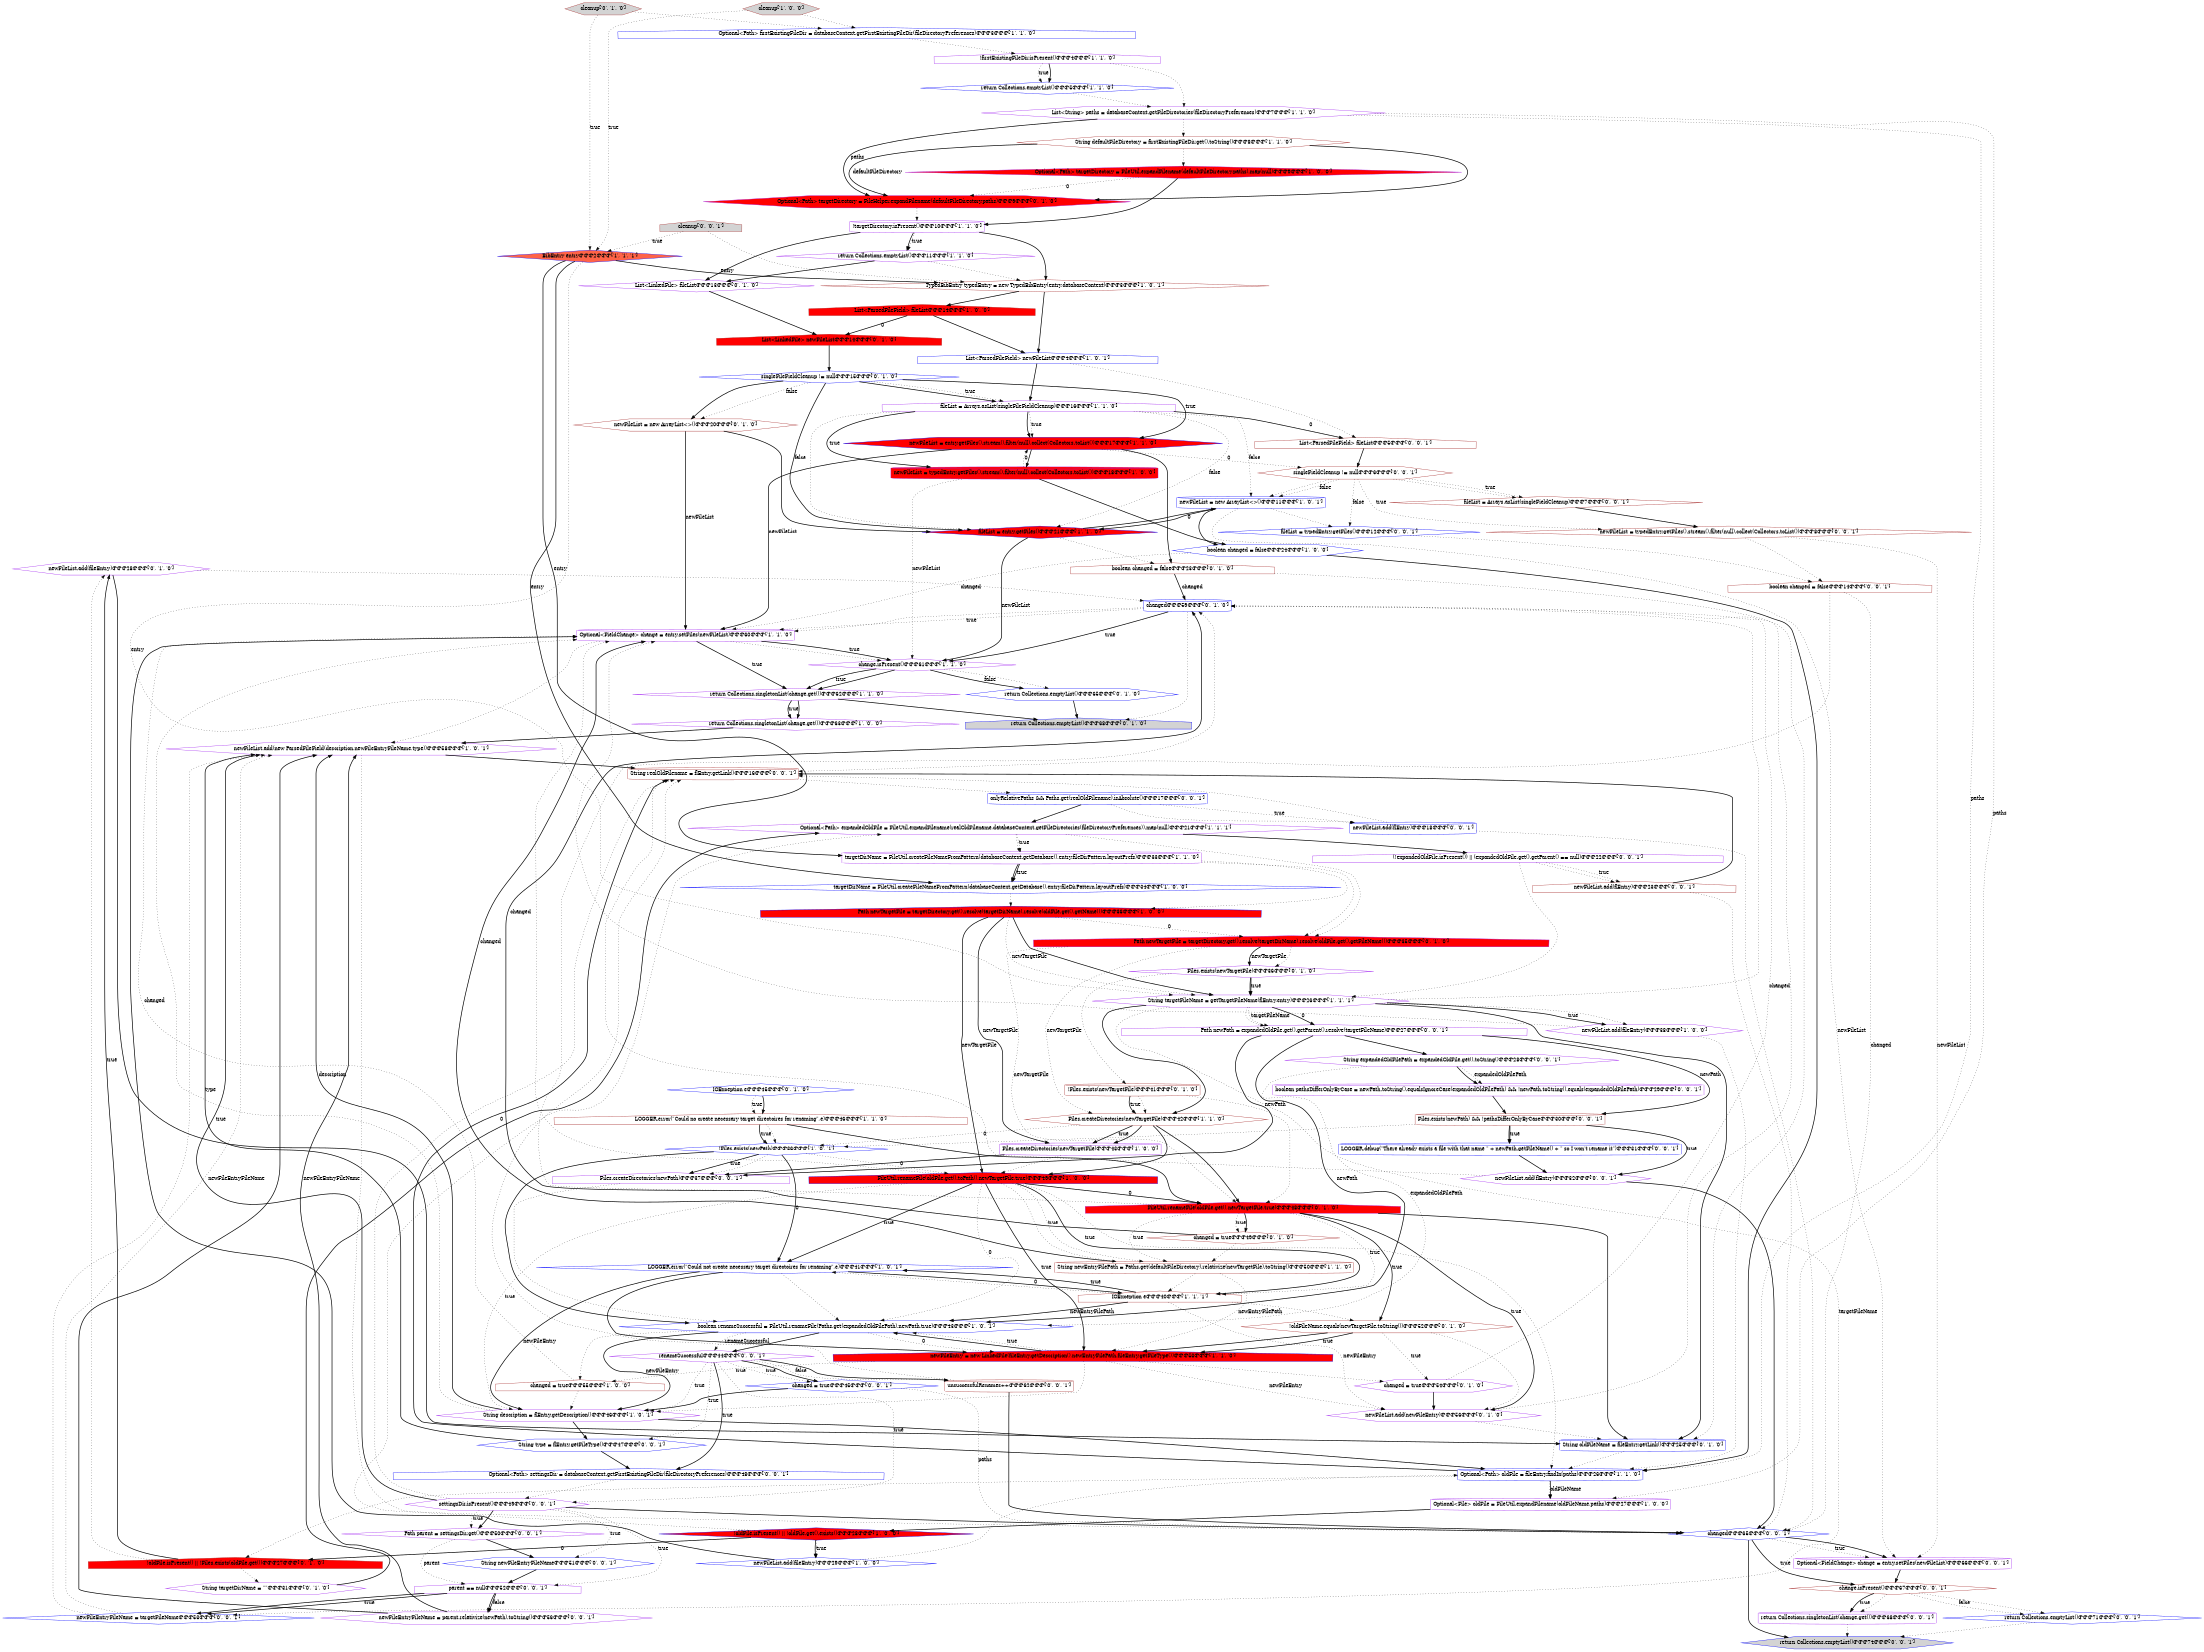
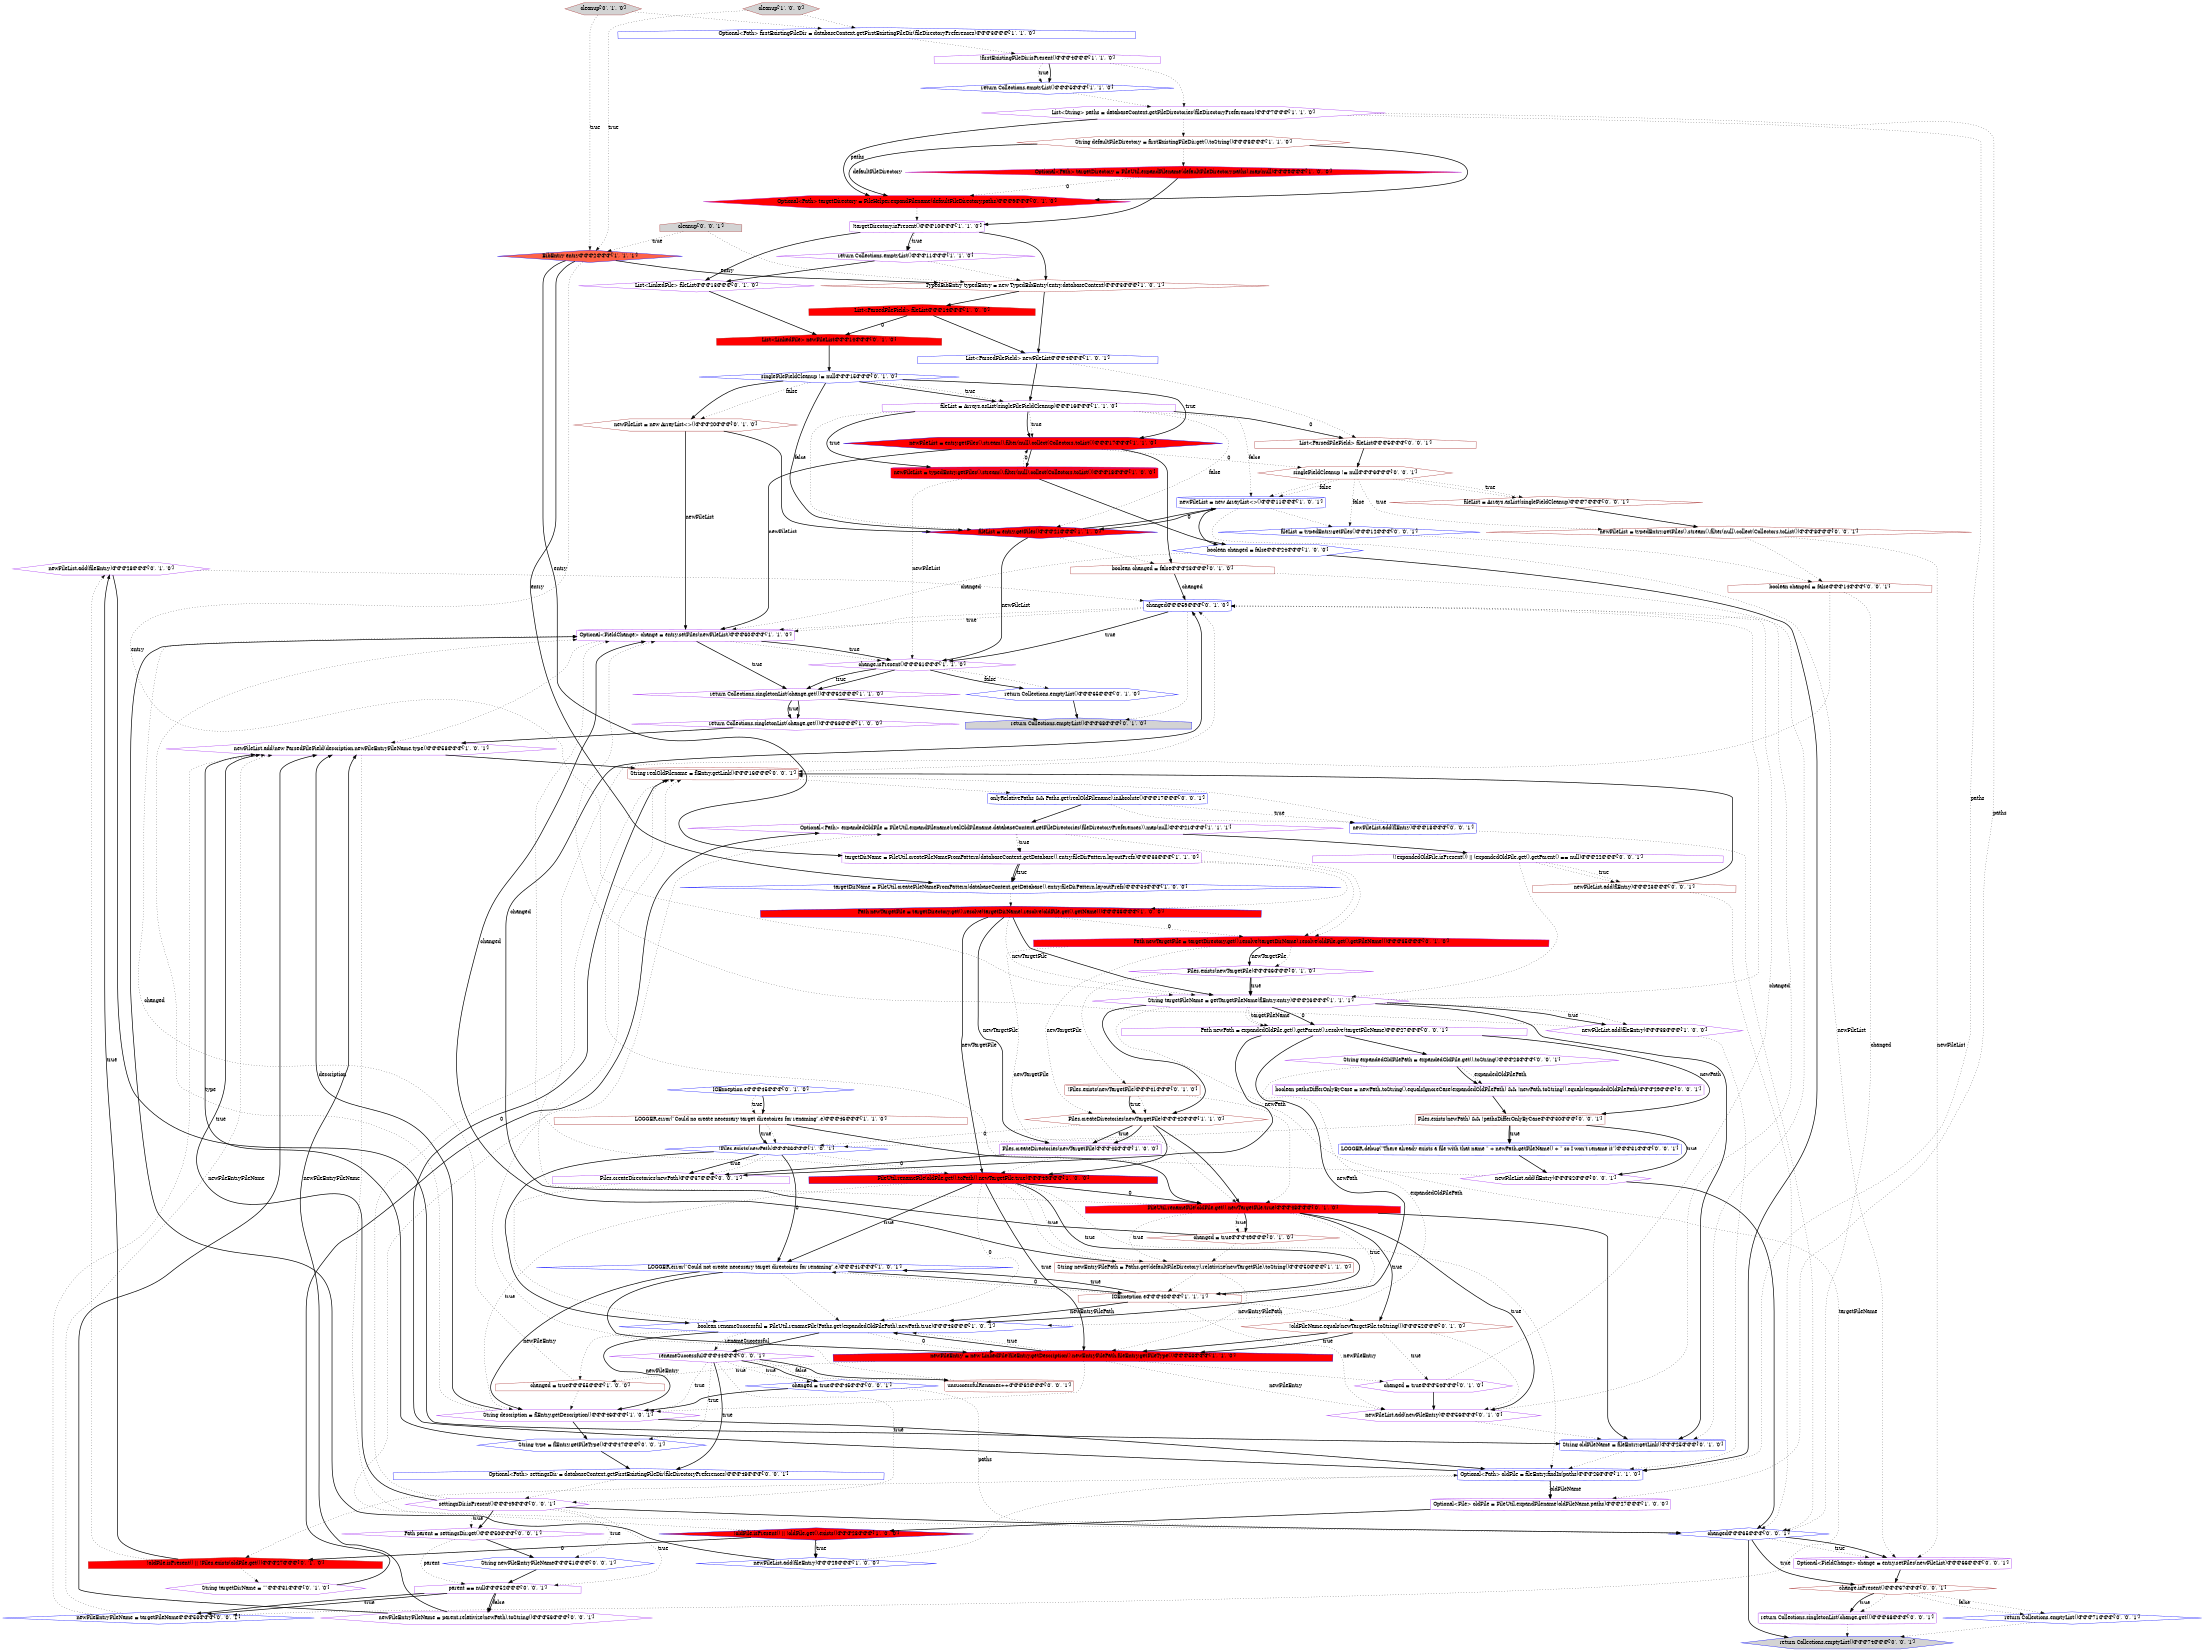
(1288, 1524) -> none
